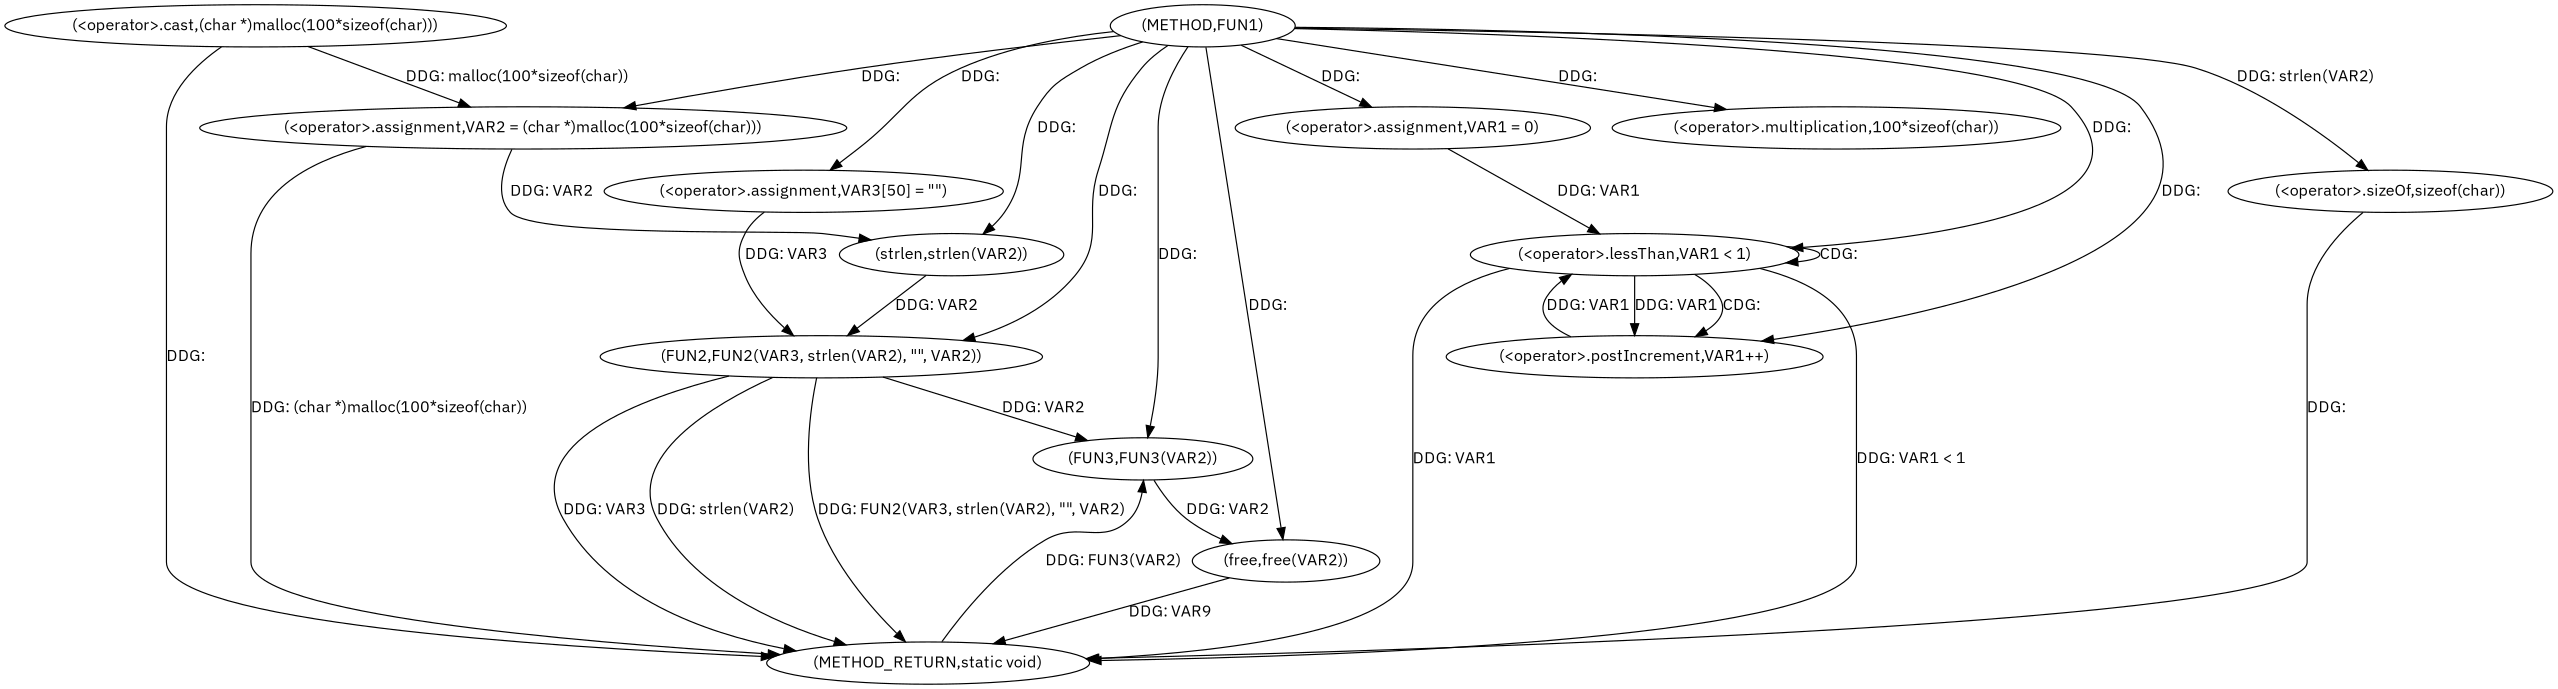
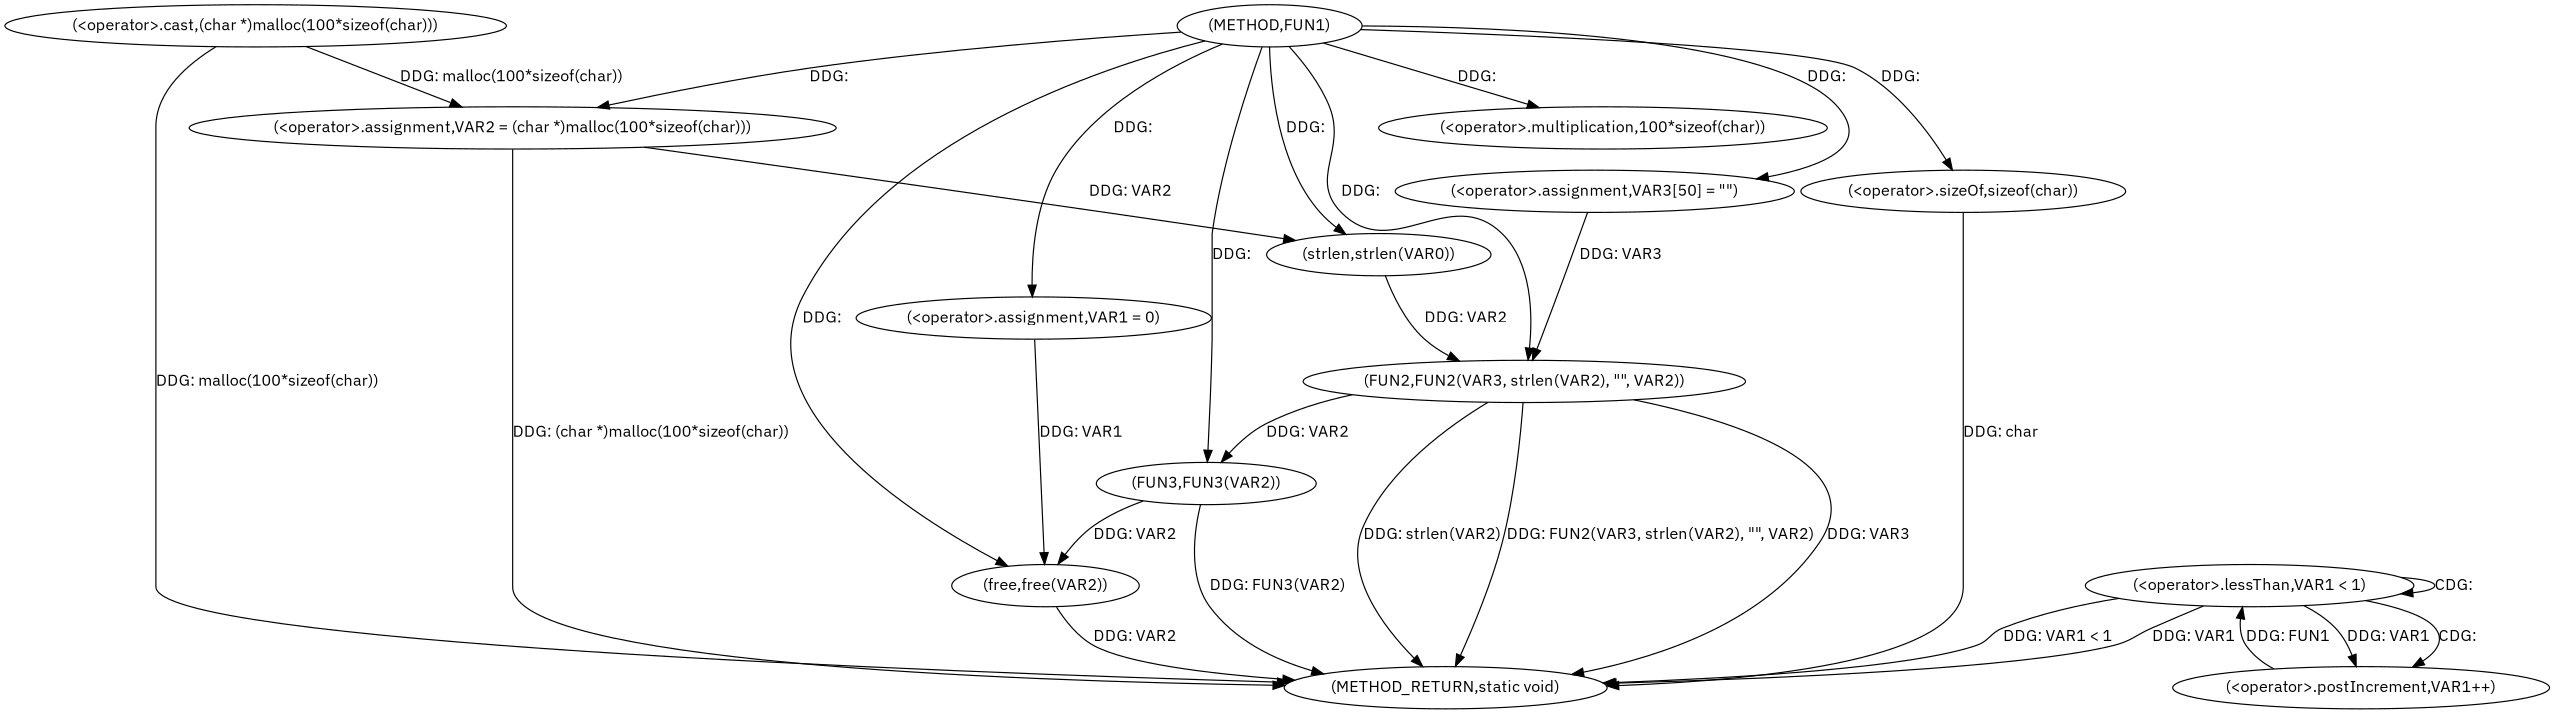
(1871, 60) -> none
(1977, 61) -> none
(2306, 77) -> (1903, 77)
(1518, 188) -> (1039, 446)
(952, 255) -> (1379, 255)
(1588, 306) -> (2288, 637)
(188, 357) -> (267, 381)
(2329, 408) -> (2001, 432)
(1034, 547) -> (1215, 613)
(1170, 612) -> (1135, 637)
